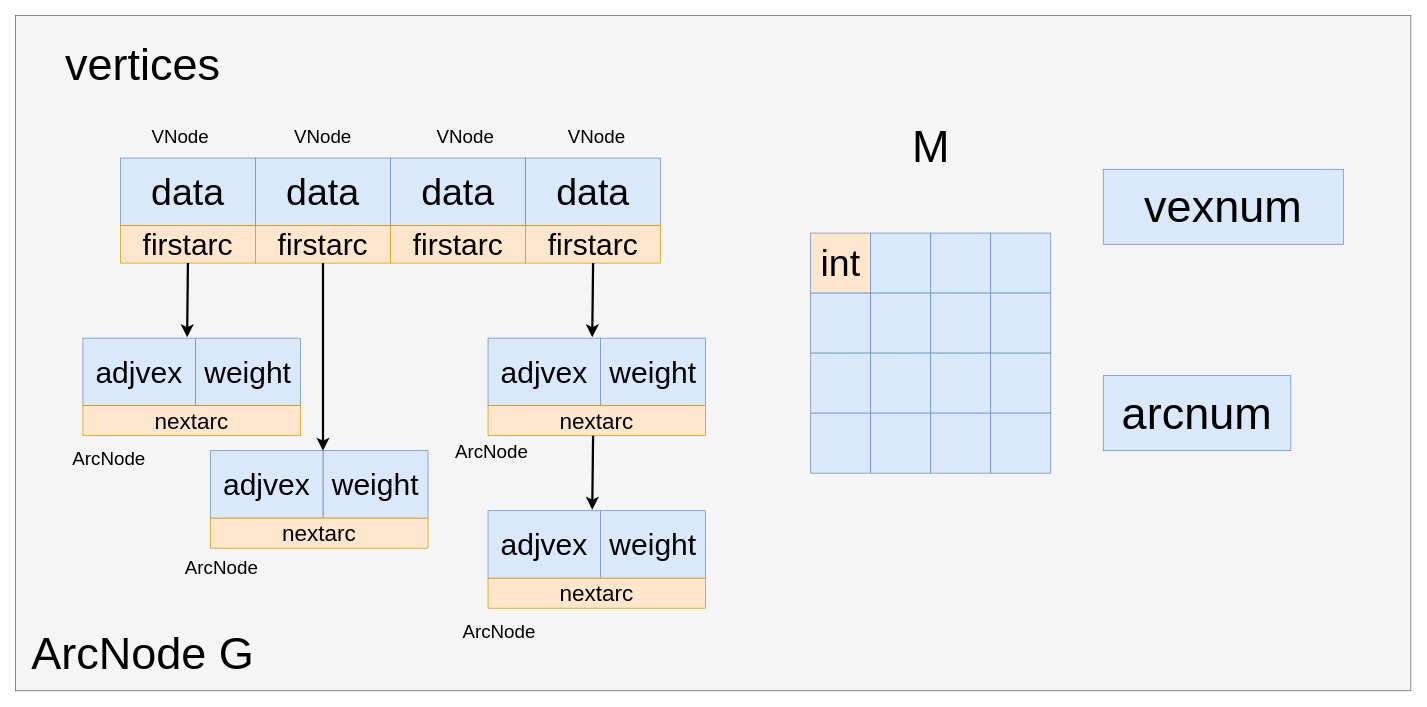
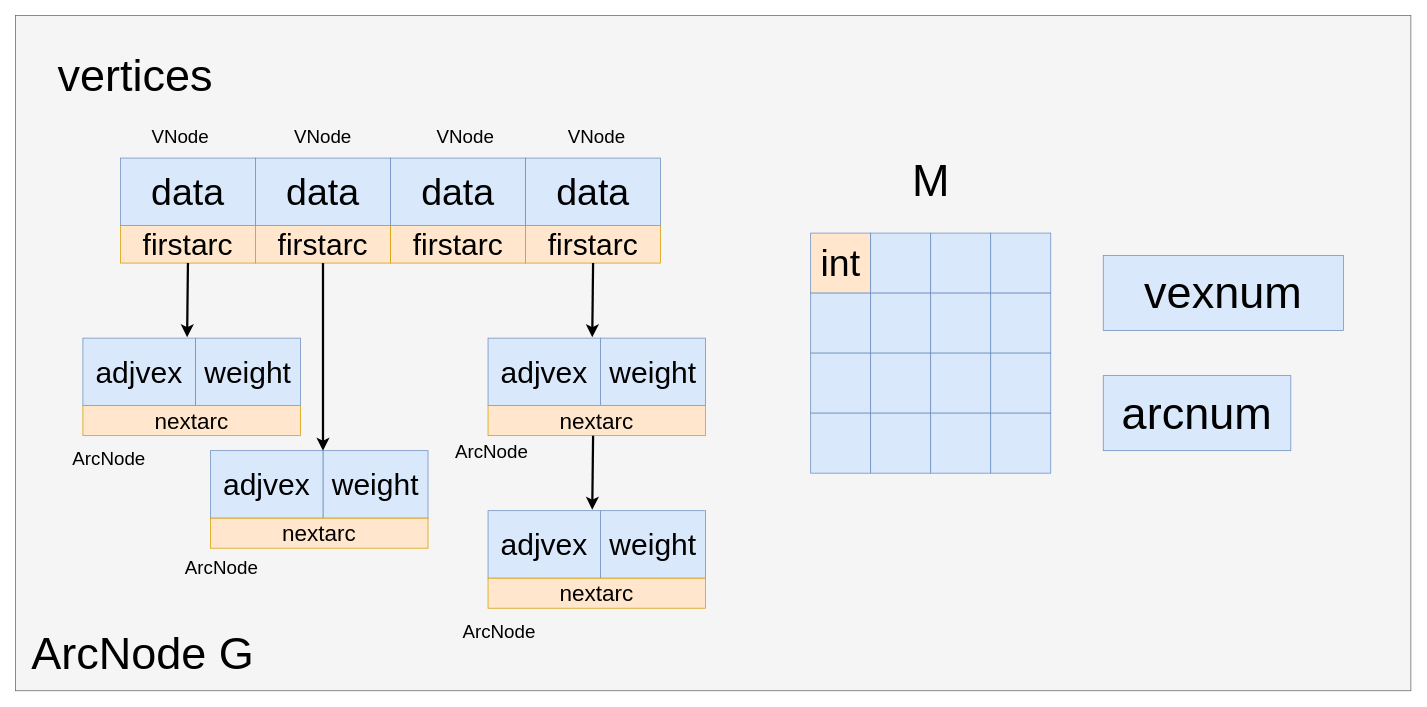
(143, 64) -> (135, 75)
(930, 147) -> (930, 180)
(1223, 207) -> (1223, 293)
